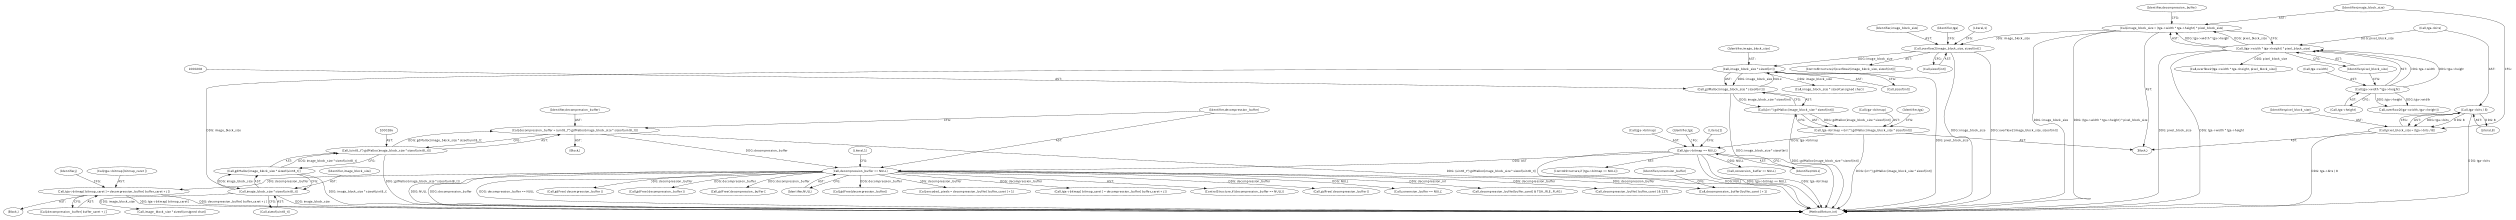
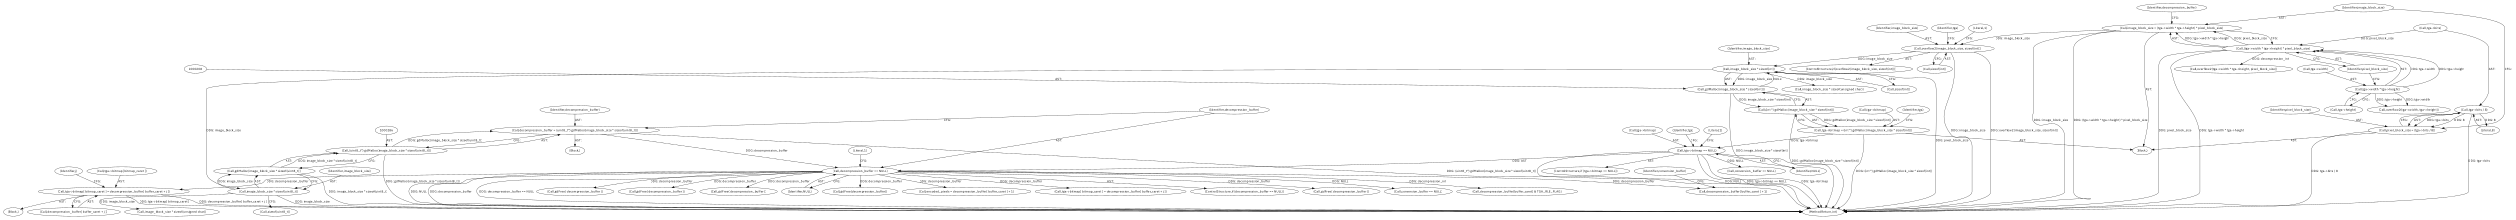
(2271, 59) -> (2271, 59)
(2354, 100) -> (2354, 100)
(1632, 192) -> none
(277, 202) -> none
